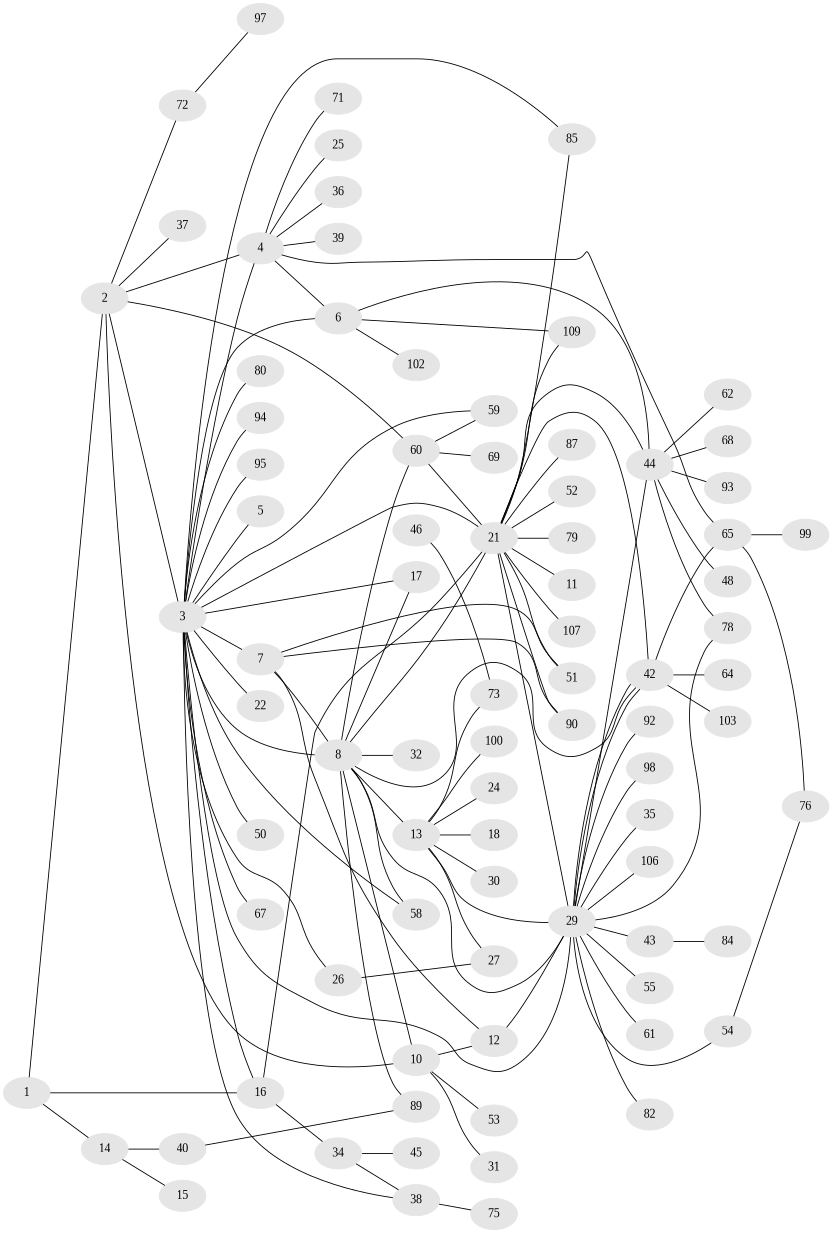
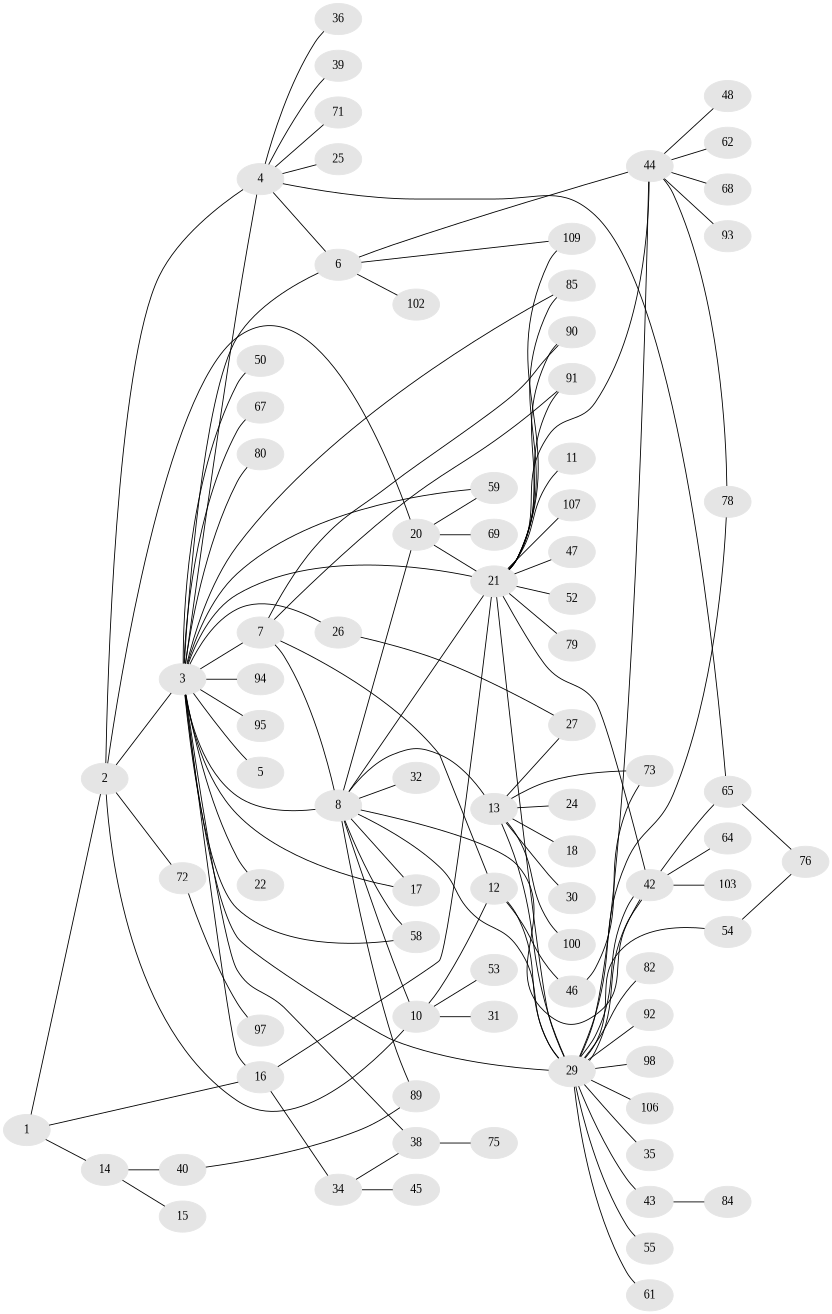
(183, 226) -> none
(572, 445) -> (572, 552)
(416, 451) -> (416, 535)
(806, 535) -> none
(572, 678) -> (572, 379)
none -> (532, 941)
